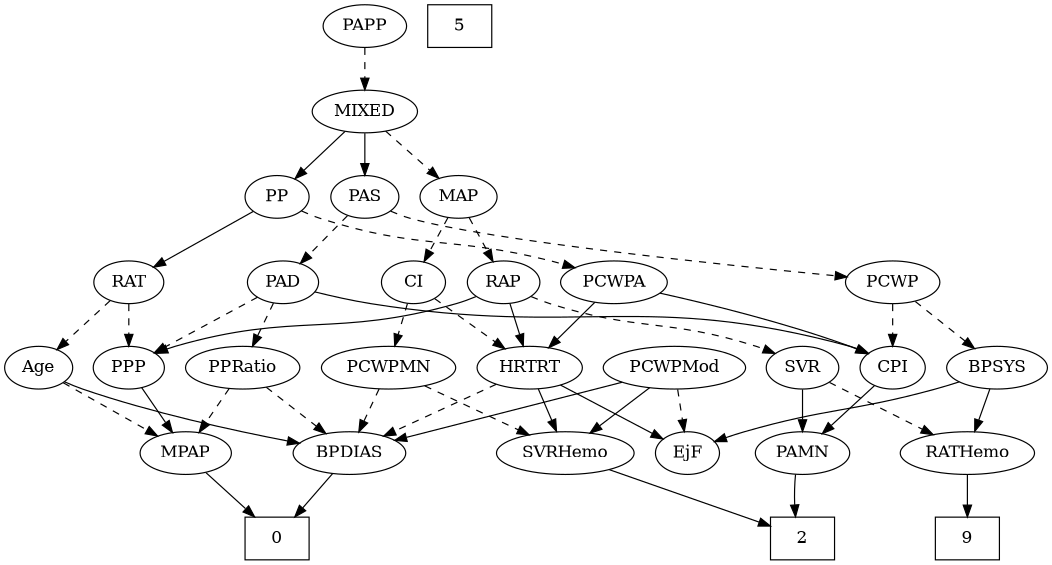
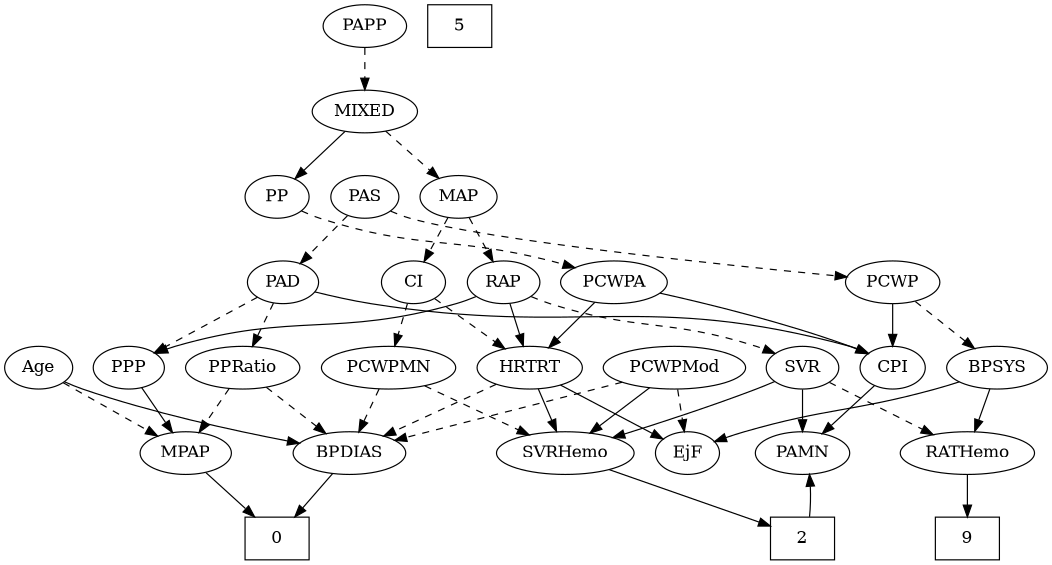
(365, 148) -> none
(129, 282) -> none
(893, 319) -> (893, 319)
none -> (700, 409)
(514, 410) -> (514, 410)
(795, 490) -> (810, 502)
